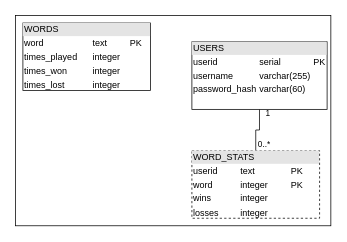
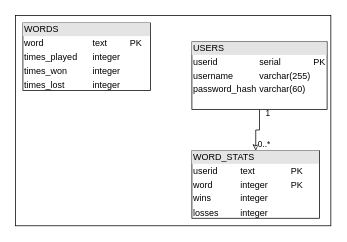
(255, 146) -> (255, 143)
(255, 184) -> (255, 184)
